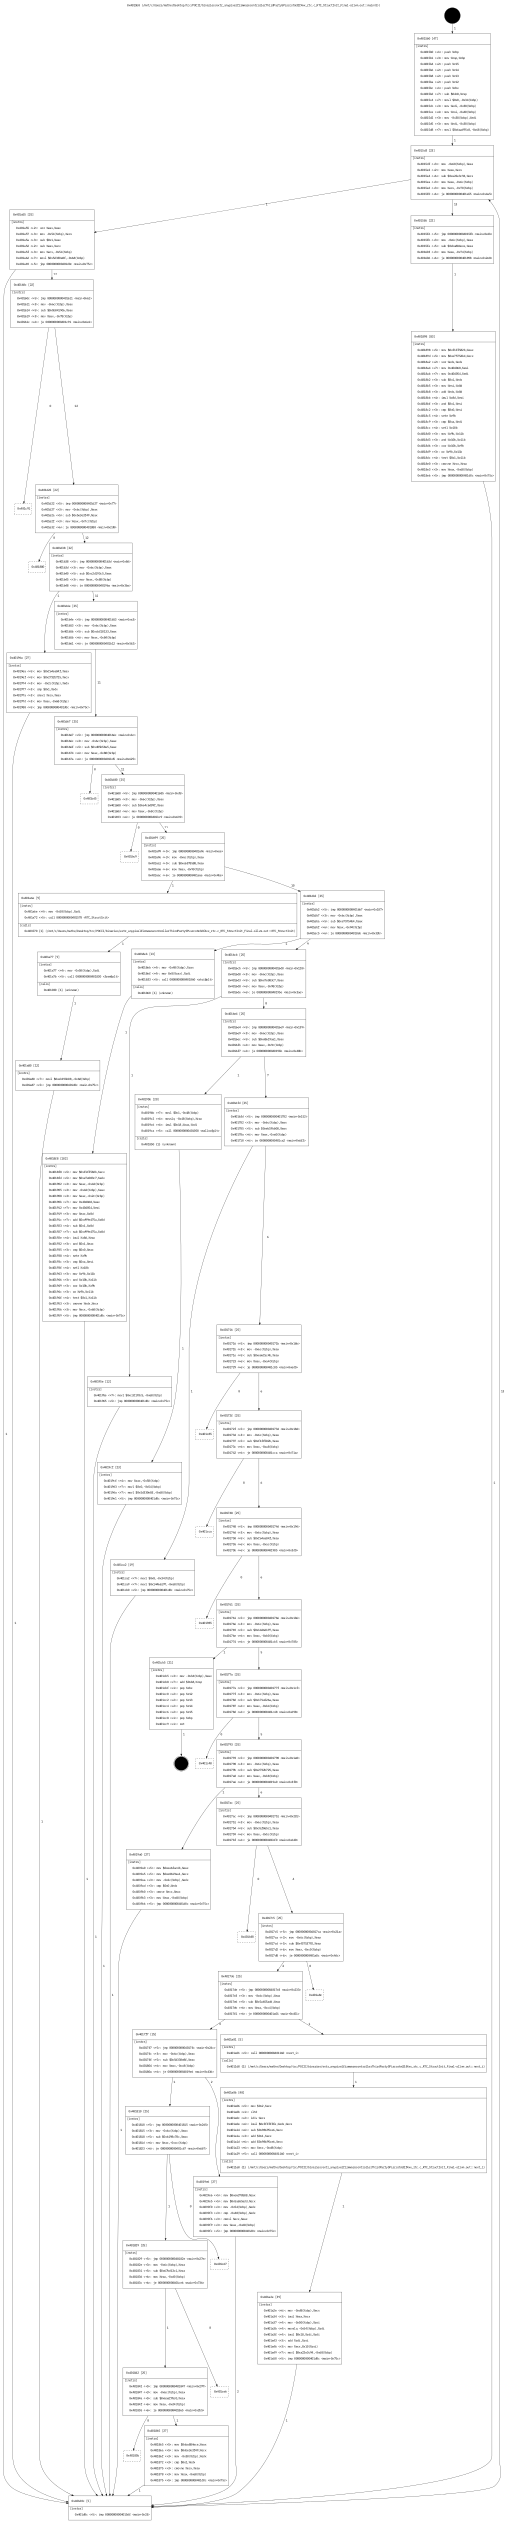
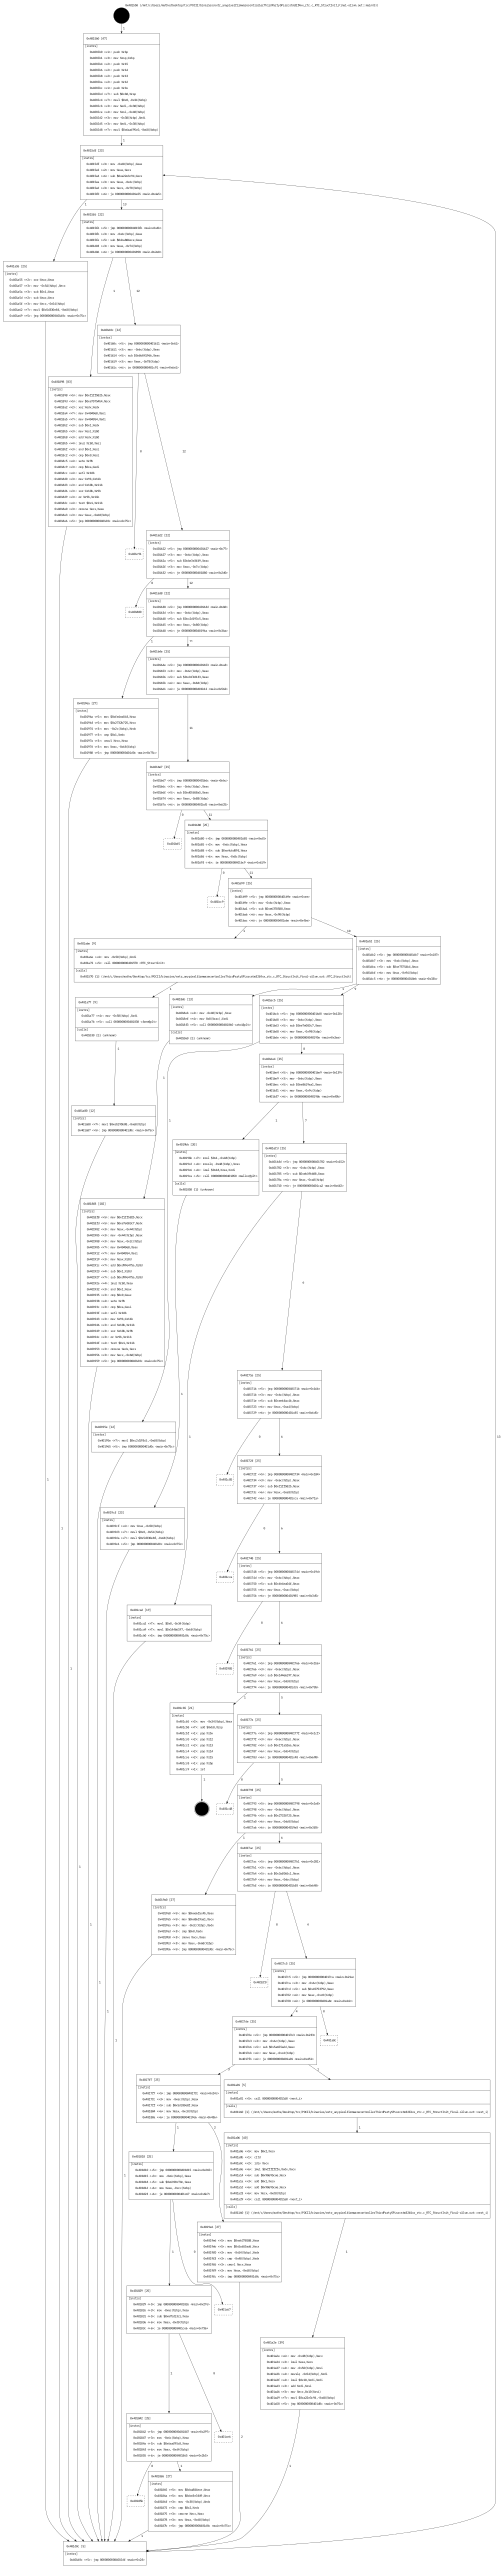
(52, 274) -> (130, 290)
